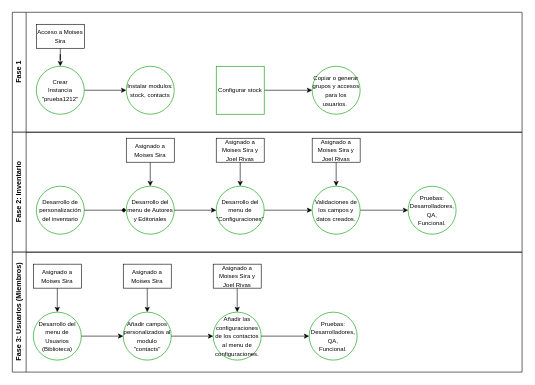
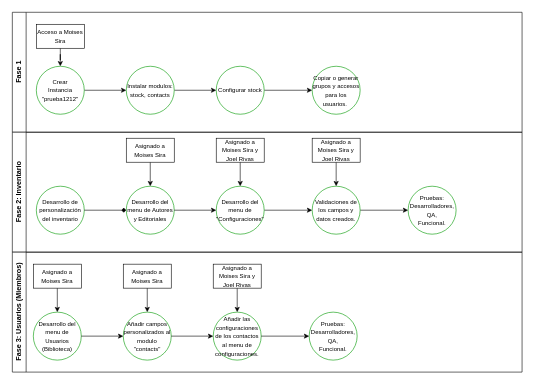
none -> (210, 90)
(240, 90) -> (240, 90)
